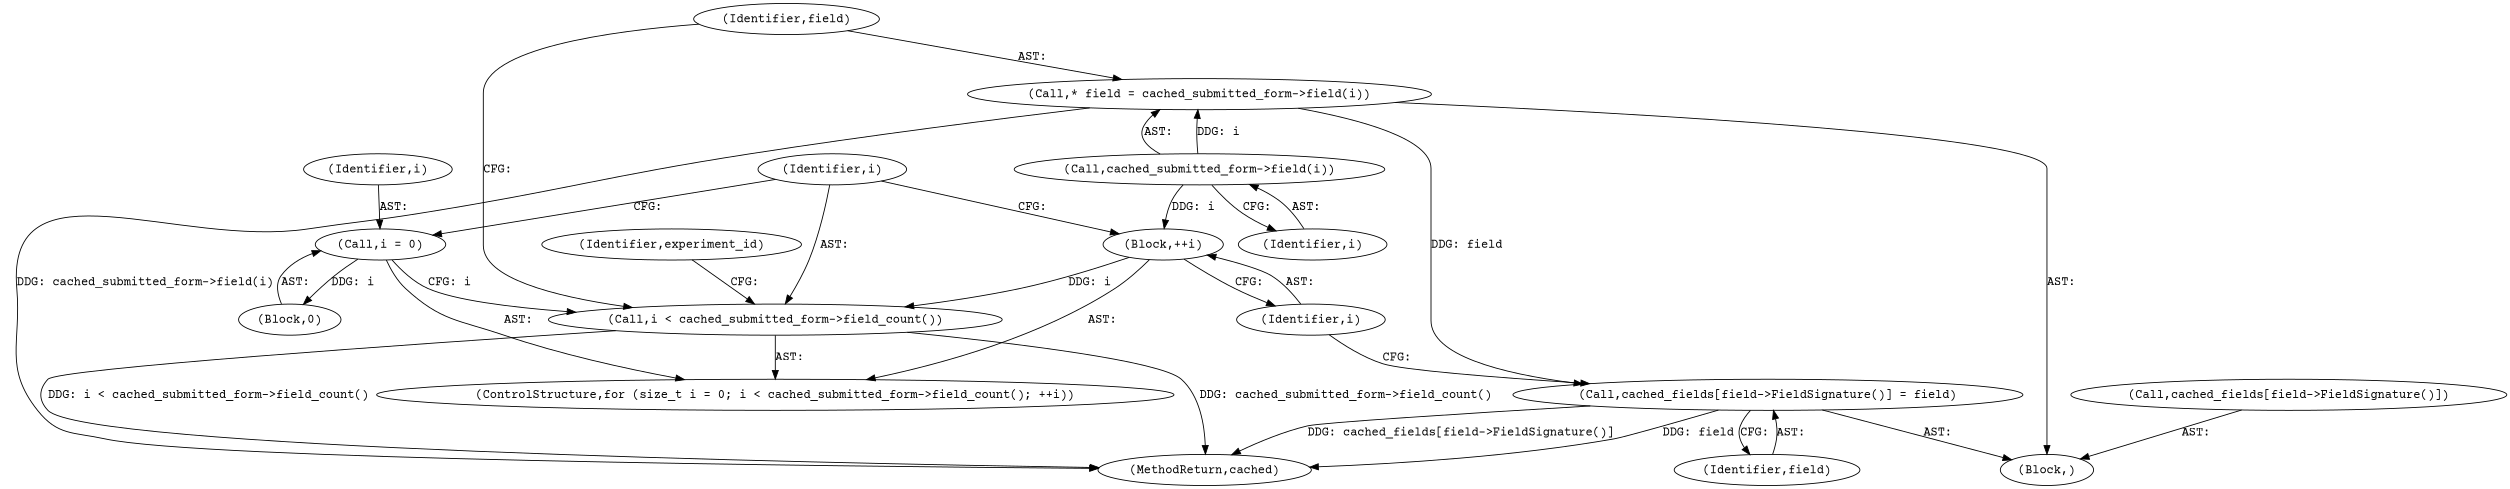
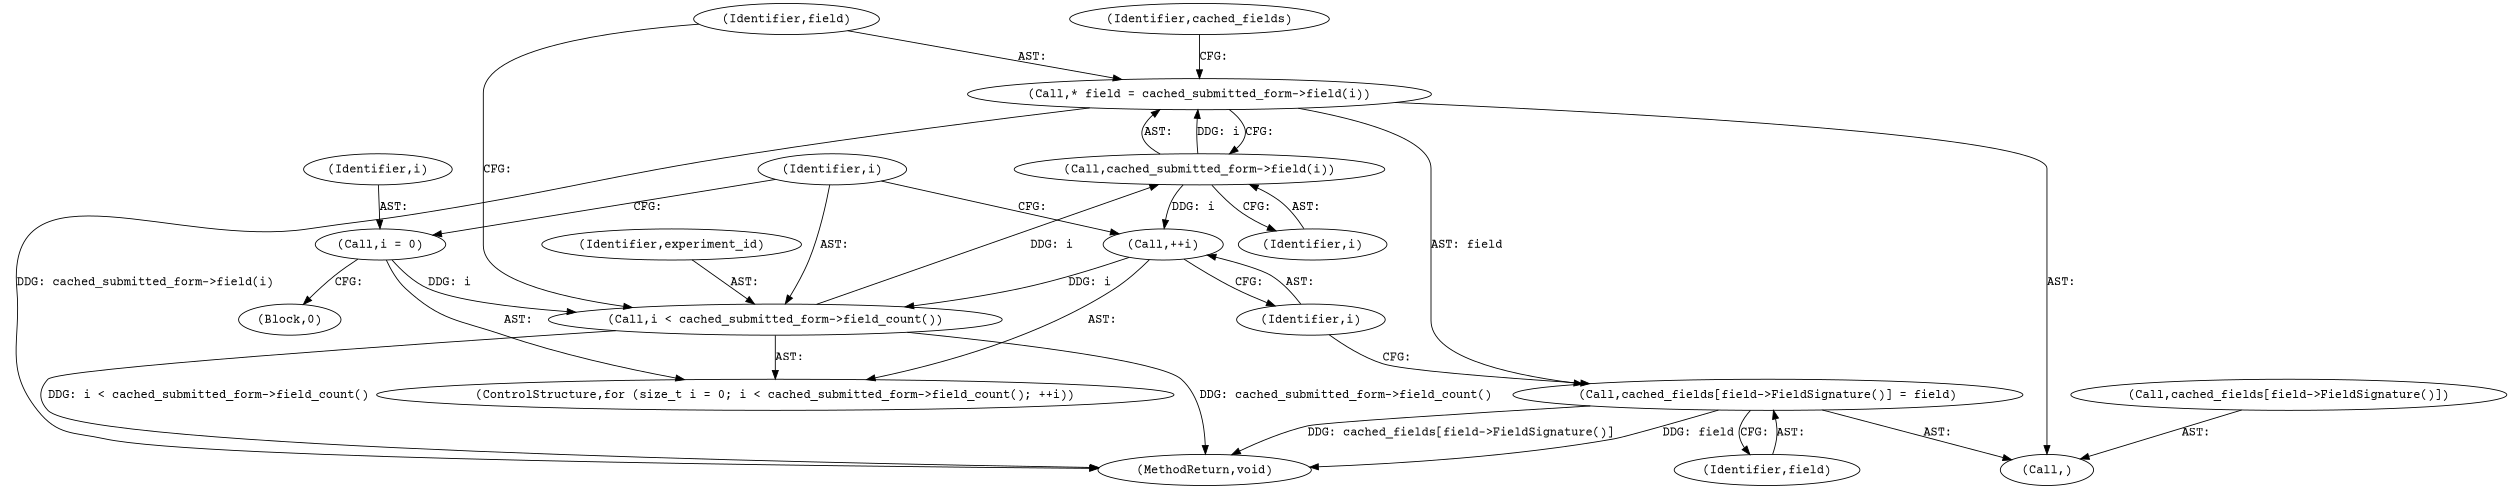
none -> (1200, 19)
none -> (1245, 128)
(1163, 244) -> (1163, 244)
(1467, 244) -> (1467, 244)
none -> (983, 246)
(284, 272) -> none
(353, 282) -> (353, 282)
(450, 282) -> (450, 282)
(749, 282) -> (749, 282)
(1205, 470) -> (1205, 470)
(2047, 470) -> (2047, 470)
